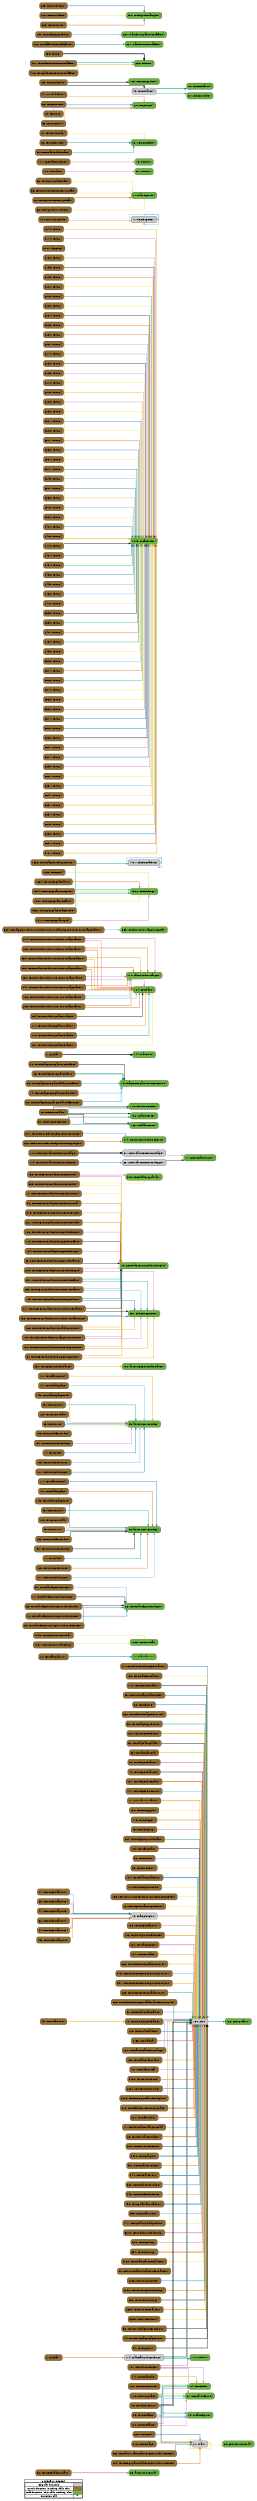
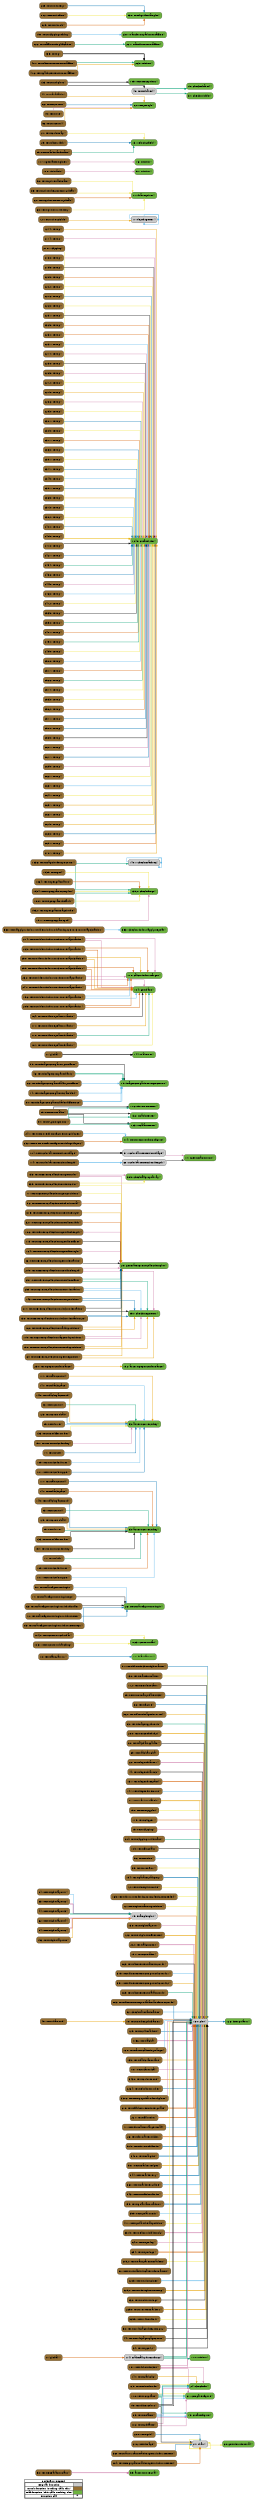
(54, 1103) -> (54, 1103)
(192, 1964) -> (192, 1964)
